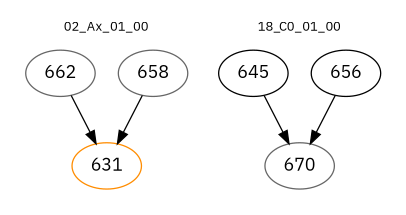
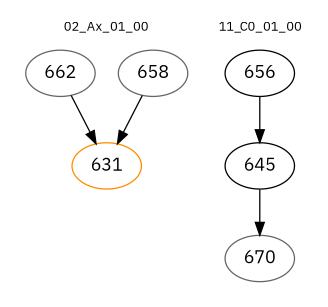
(300, 28) -> (260, 28)
(326, 114) -> (260, 113)
